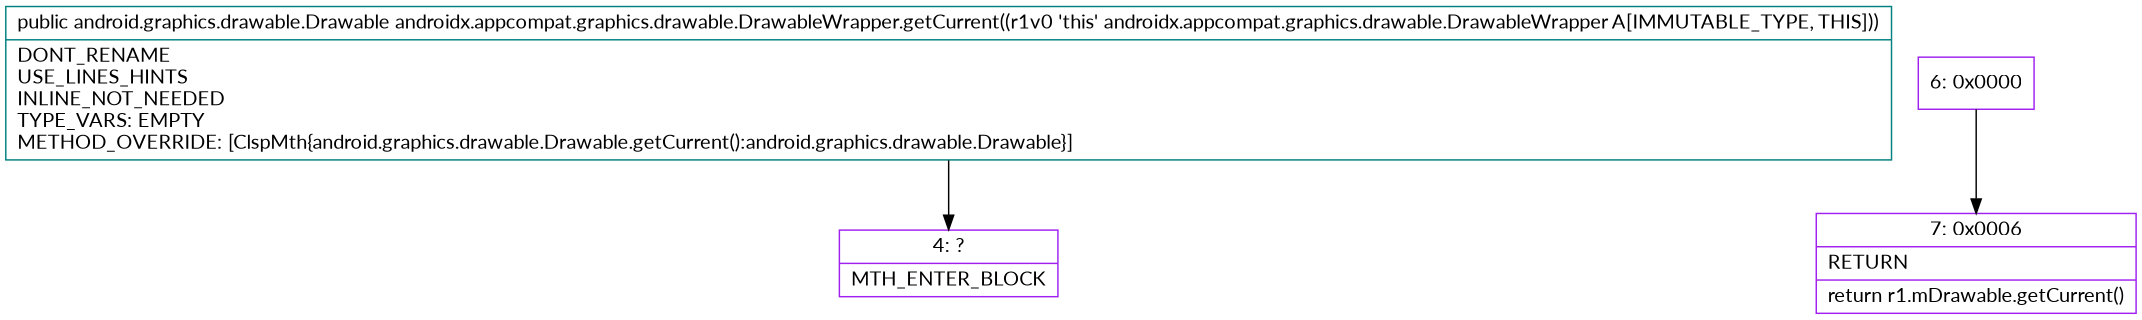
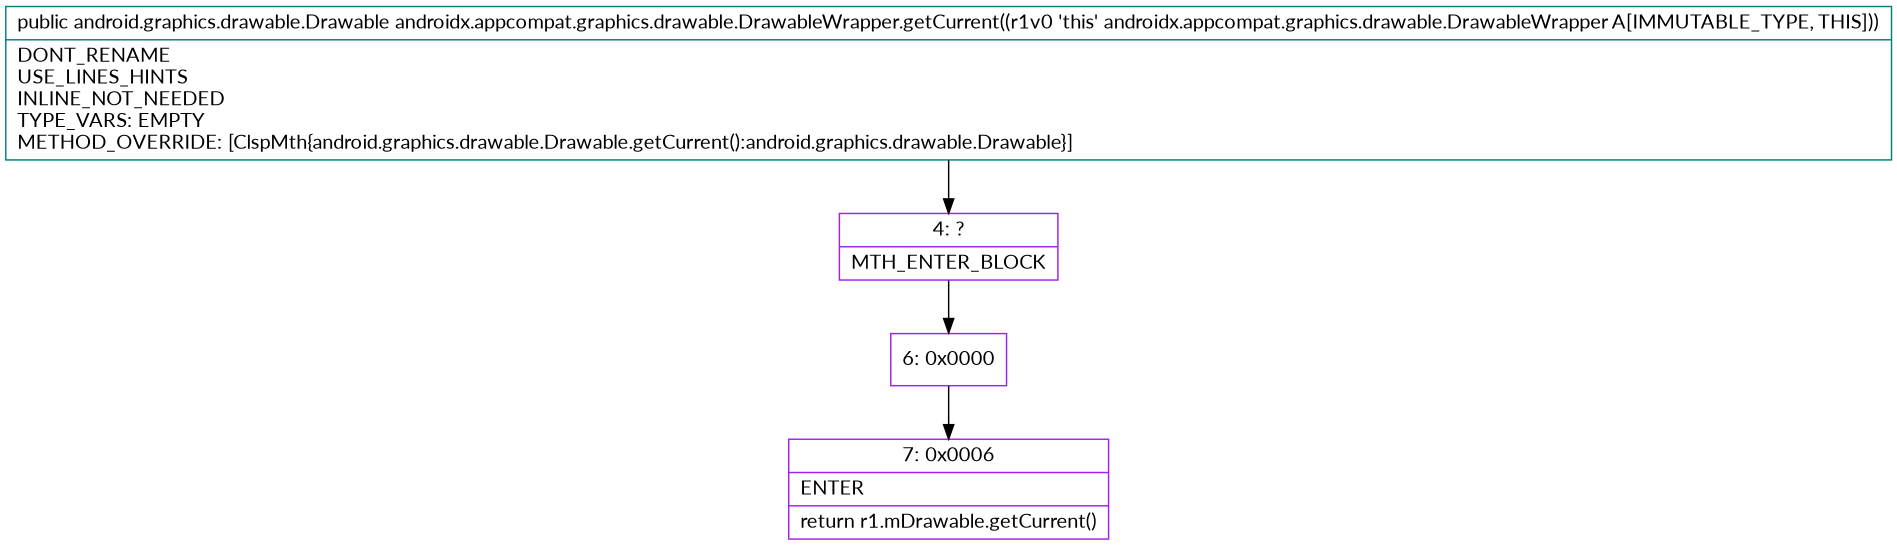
(1868, 263) -> (833, 488)
none -> (949, 299)
